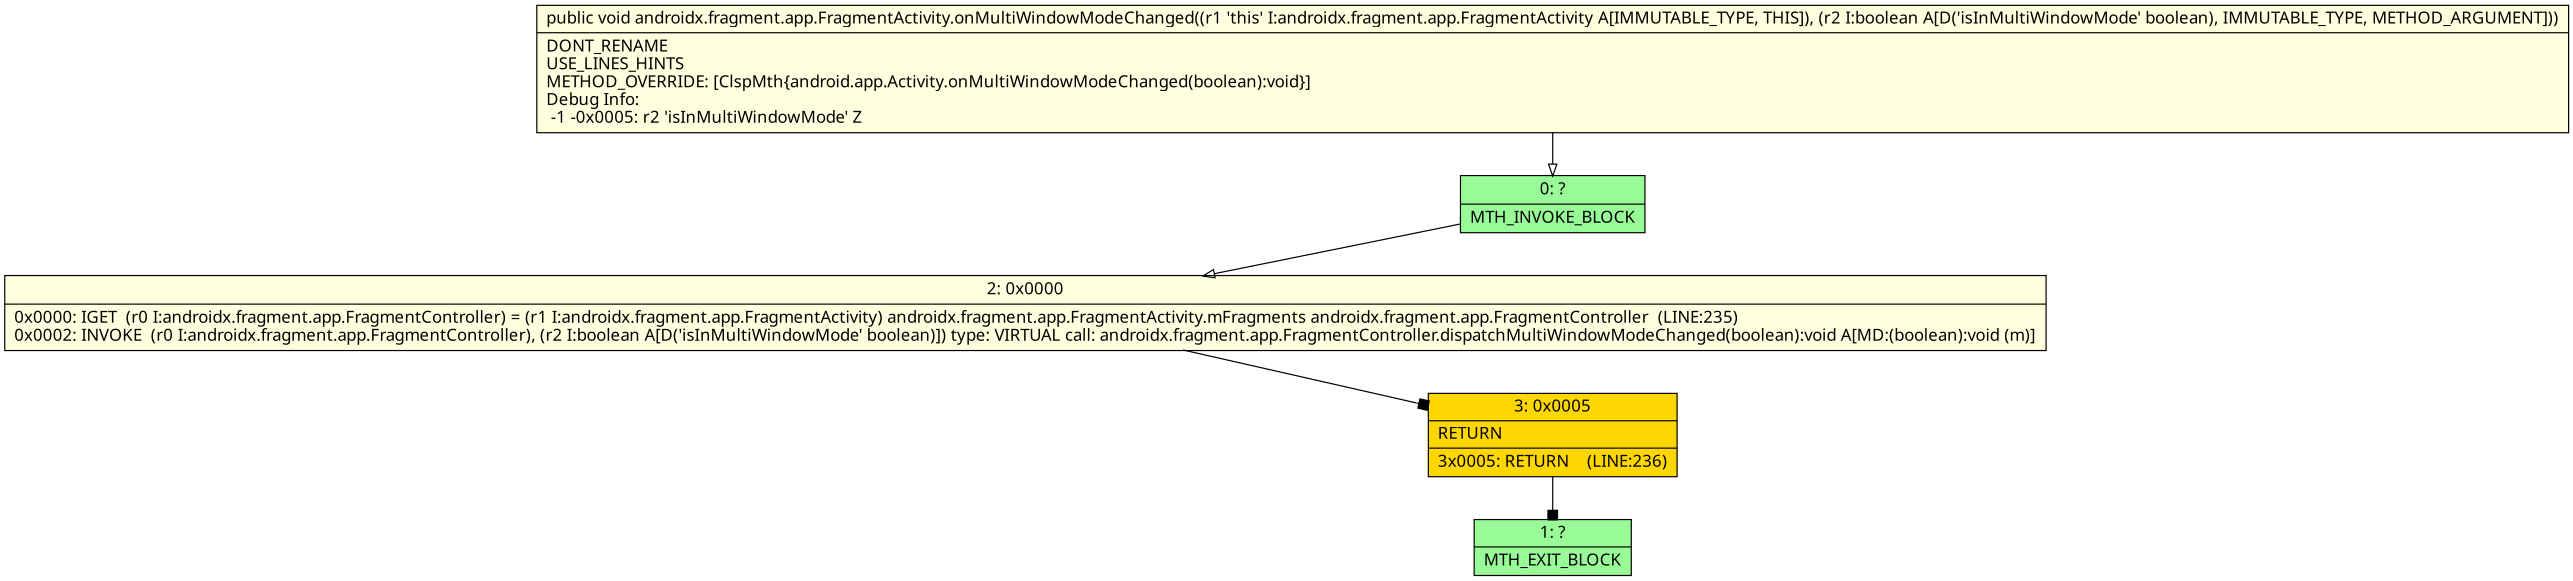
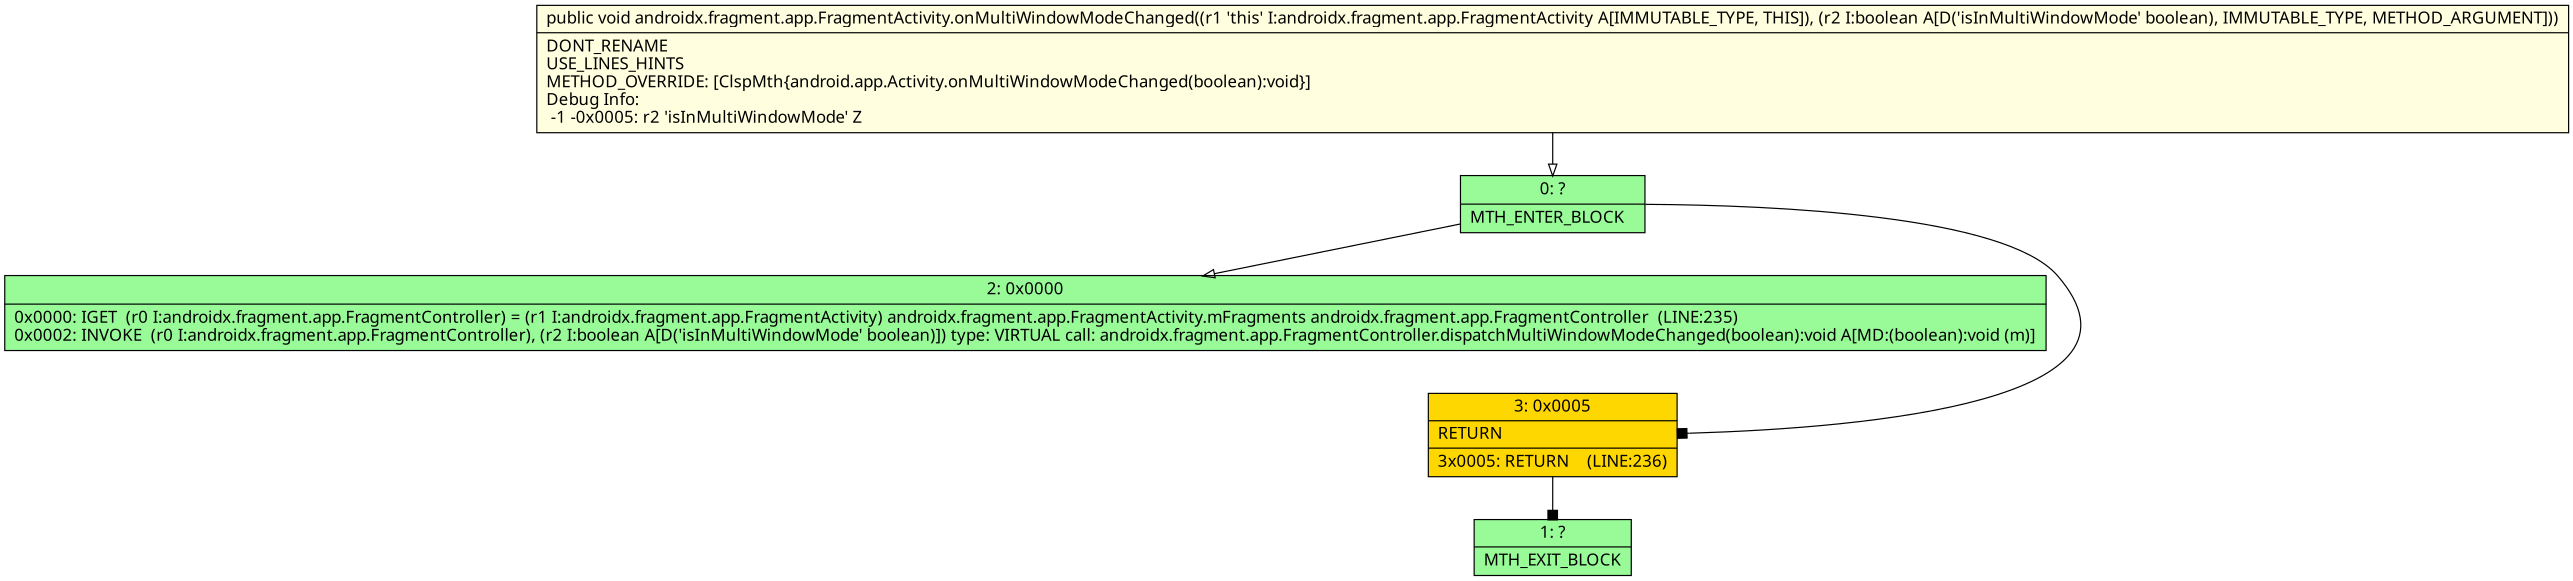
(1553, 218) -> (1547, 218)
(1025, 313) -> (1025, 313)
(1300, 376) -> (2071, 300)
